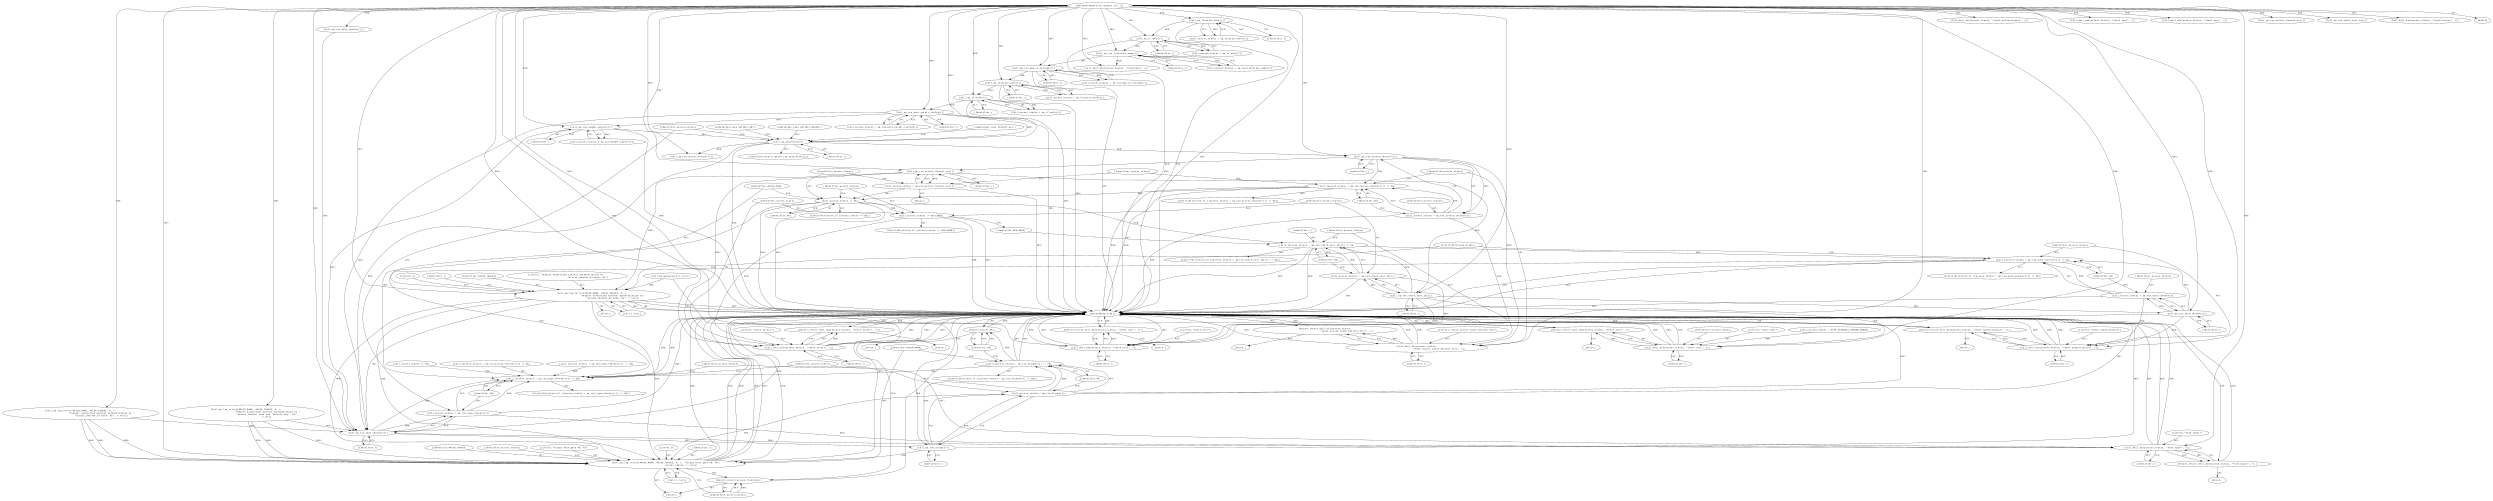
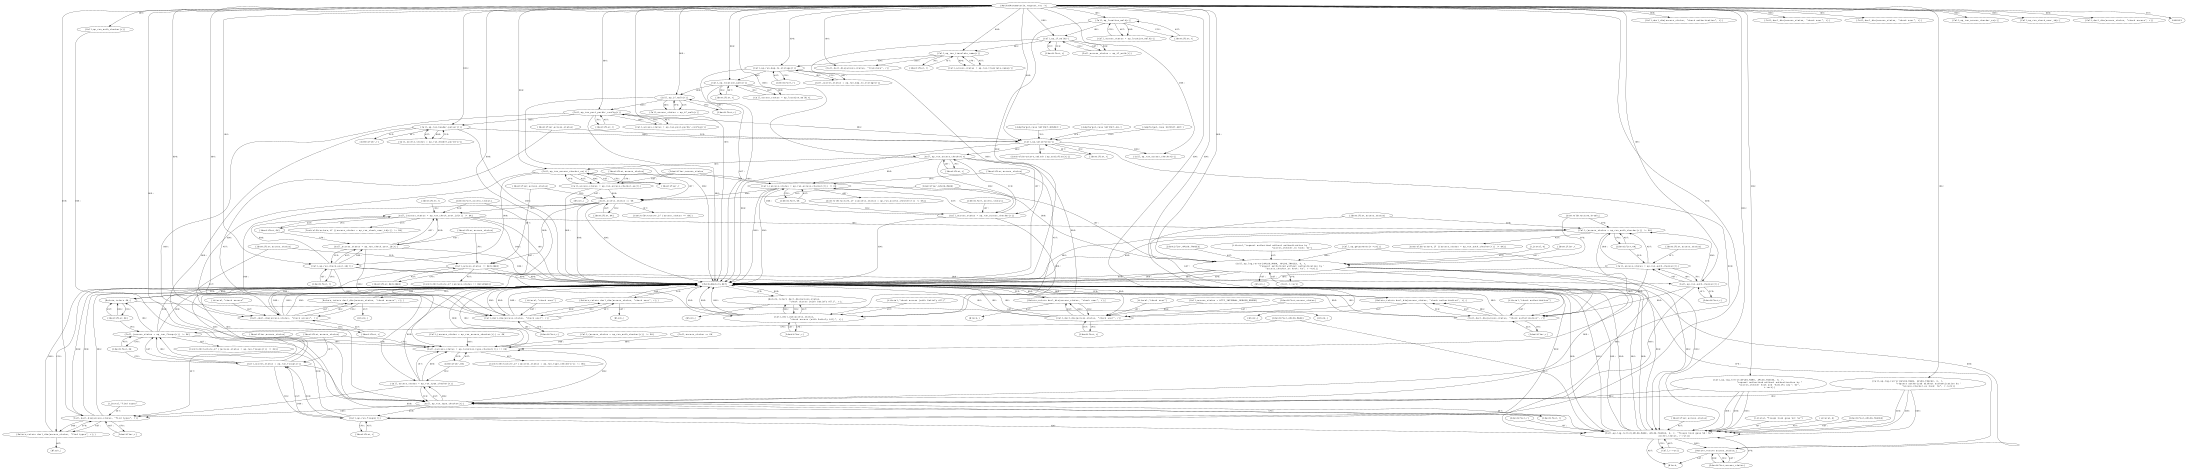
(1148, 240) -> (423, 273)
(543, 379) -> (467, 349)
(739, 480) -> (1716, 451)
